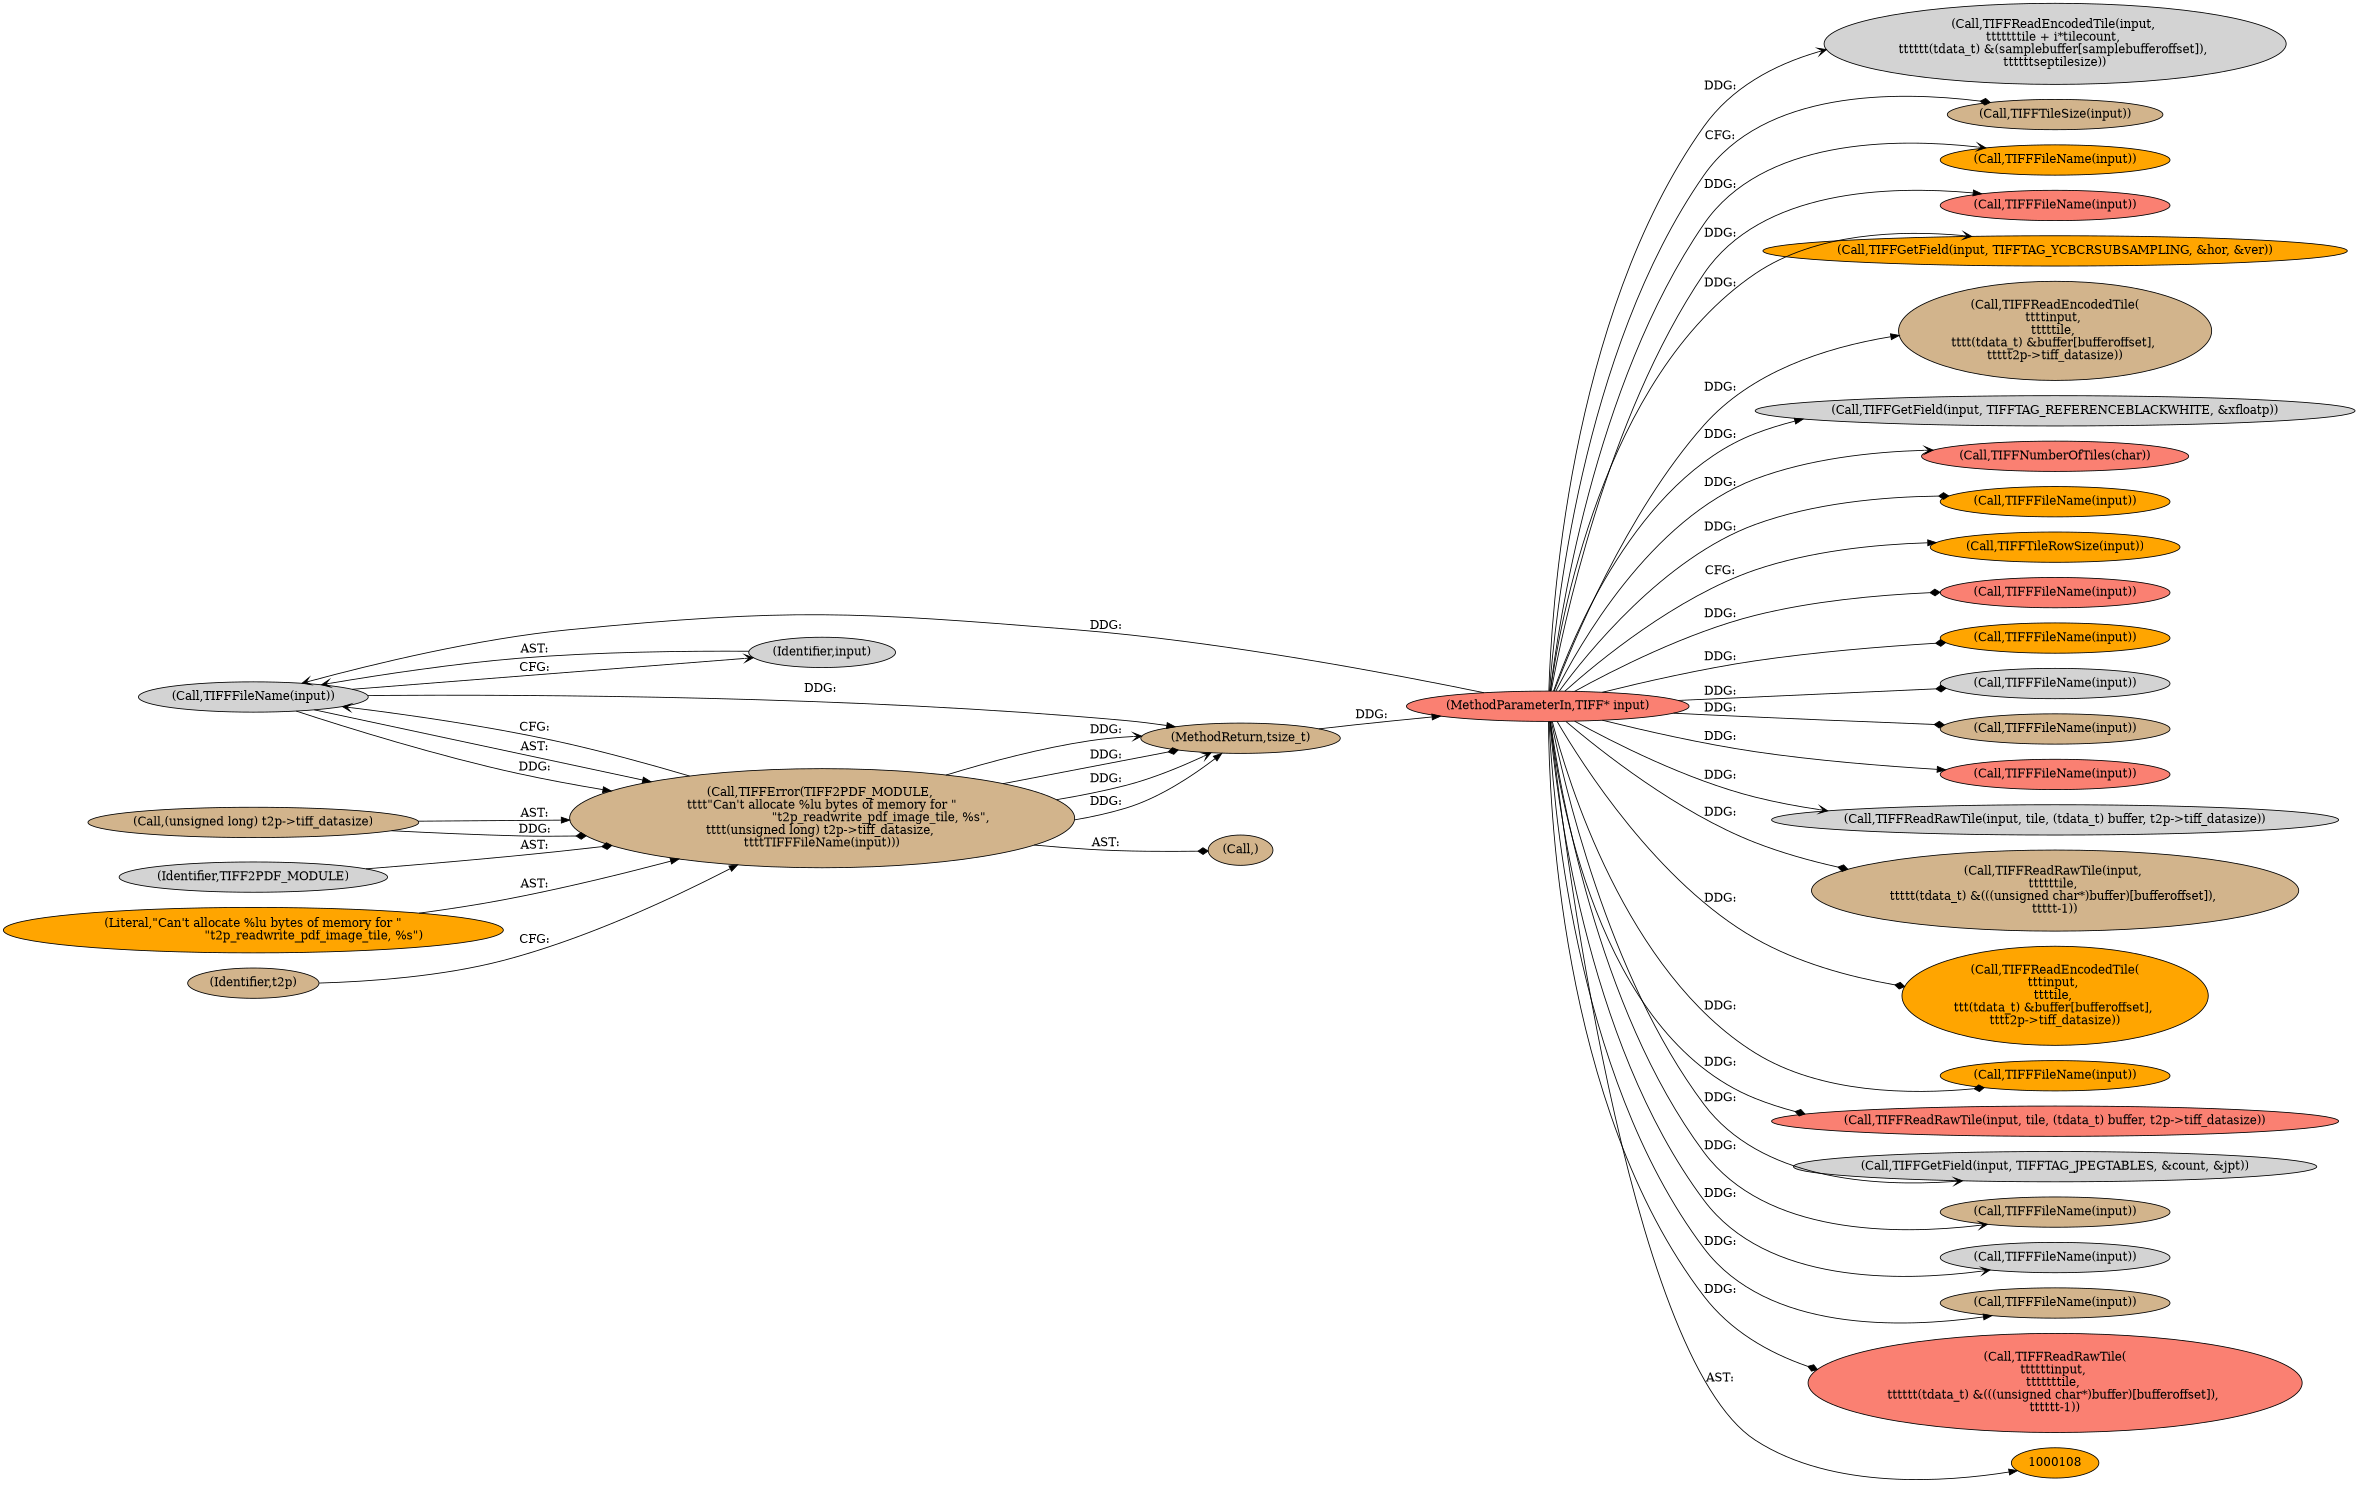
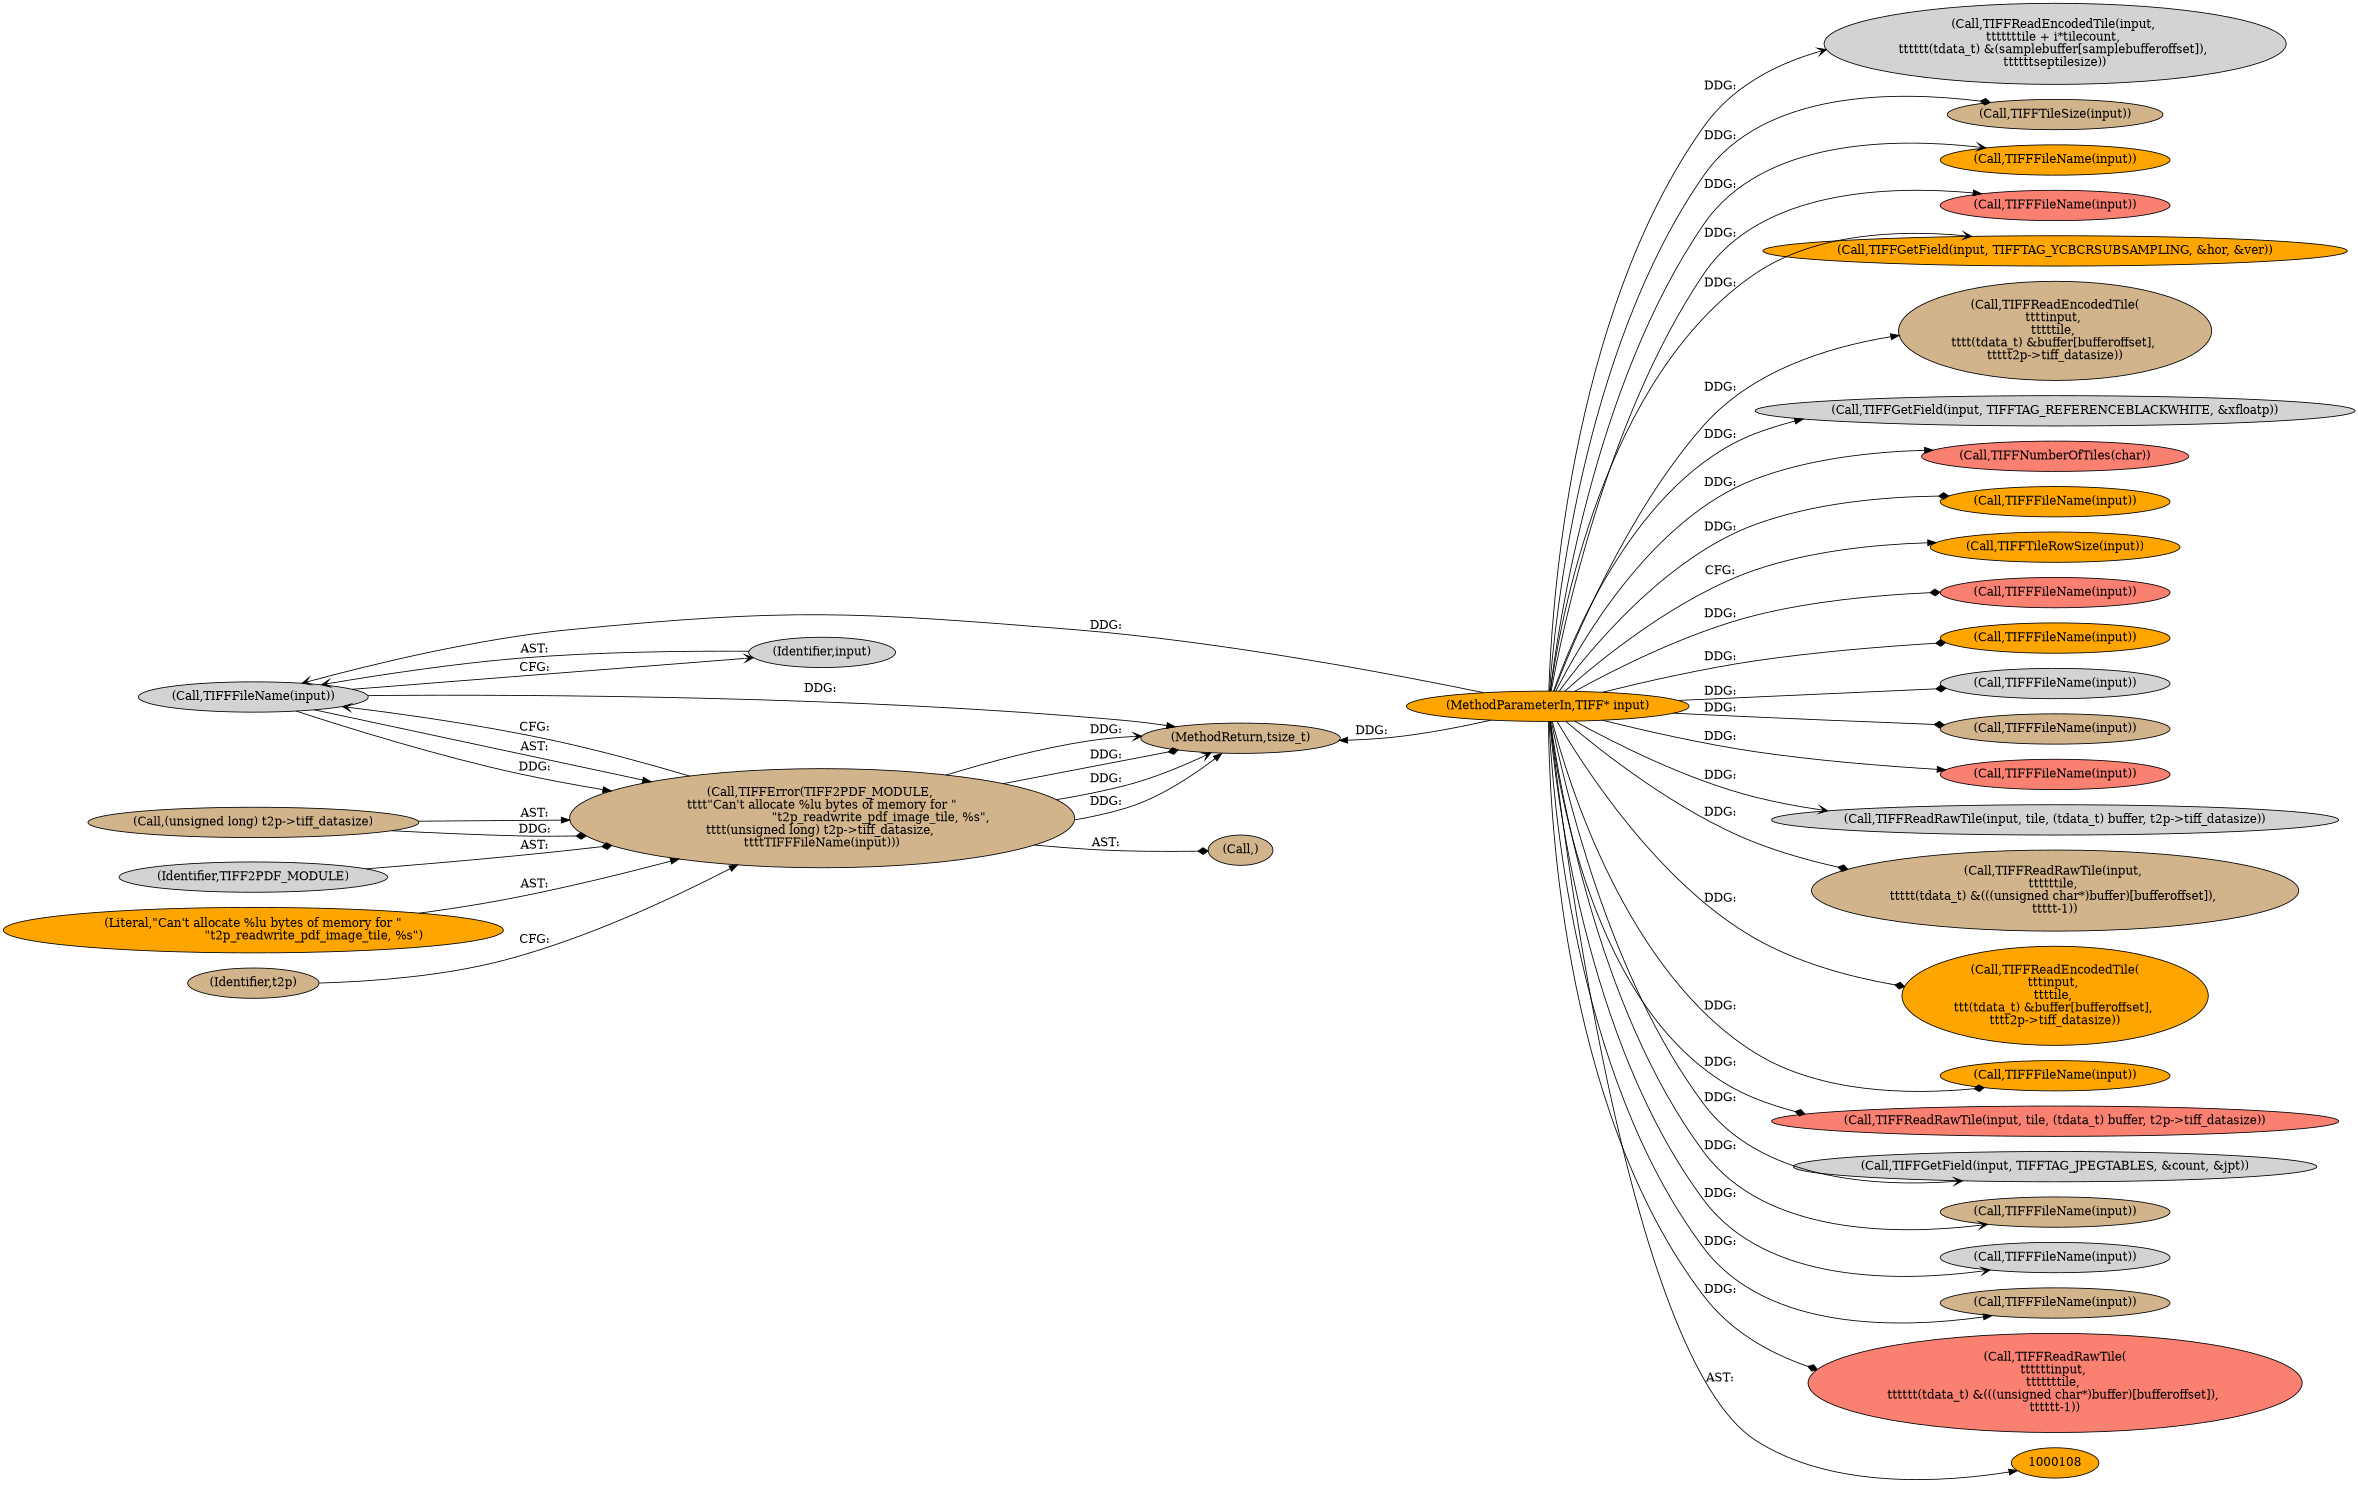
(1722, 136) -> (1722, 136)
(1701, 510) -> (1701, 510)
(1548, 706) -> (1548, 706)
(1375, 723) -> (1420, 734)
